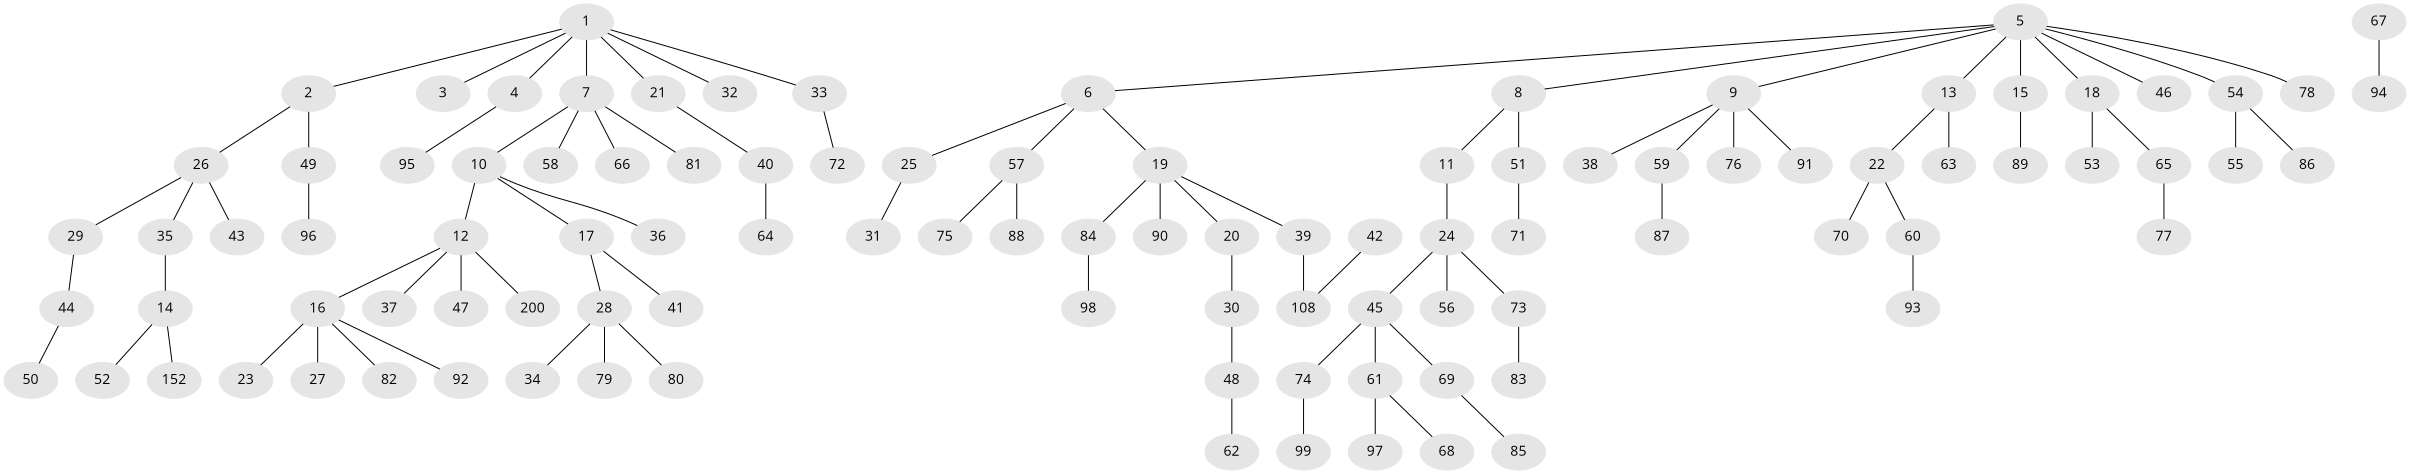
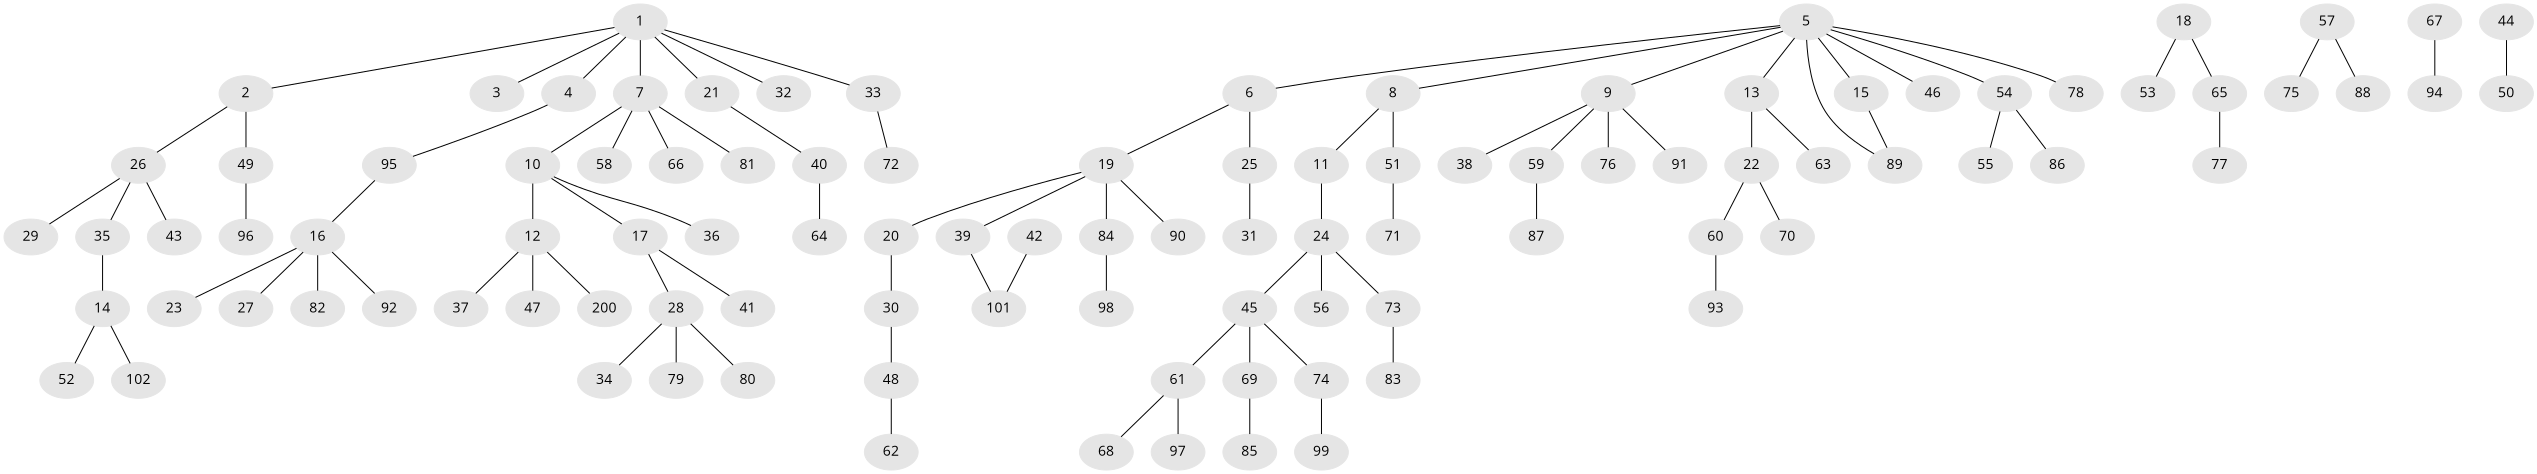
(2056, 58) -> (1823, 107)
(1053, 129) -> none
(71, 273) -> none
(389, 273) -> (354, 201)
(1304, 309) -> (999, 309)
(174, 380) -> (138, 380)
